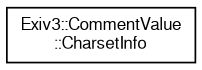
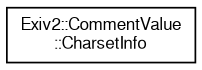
(101, 35) -> (101, 35)
